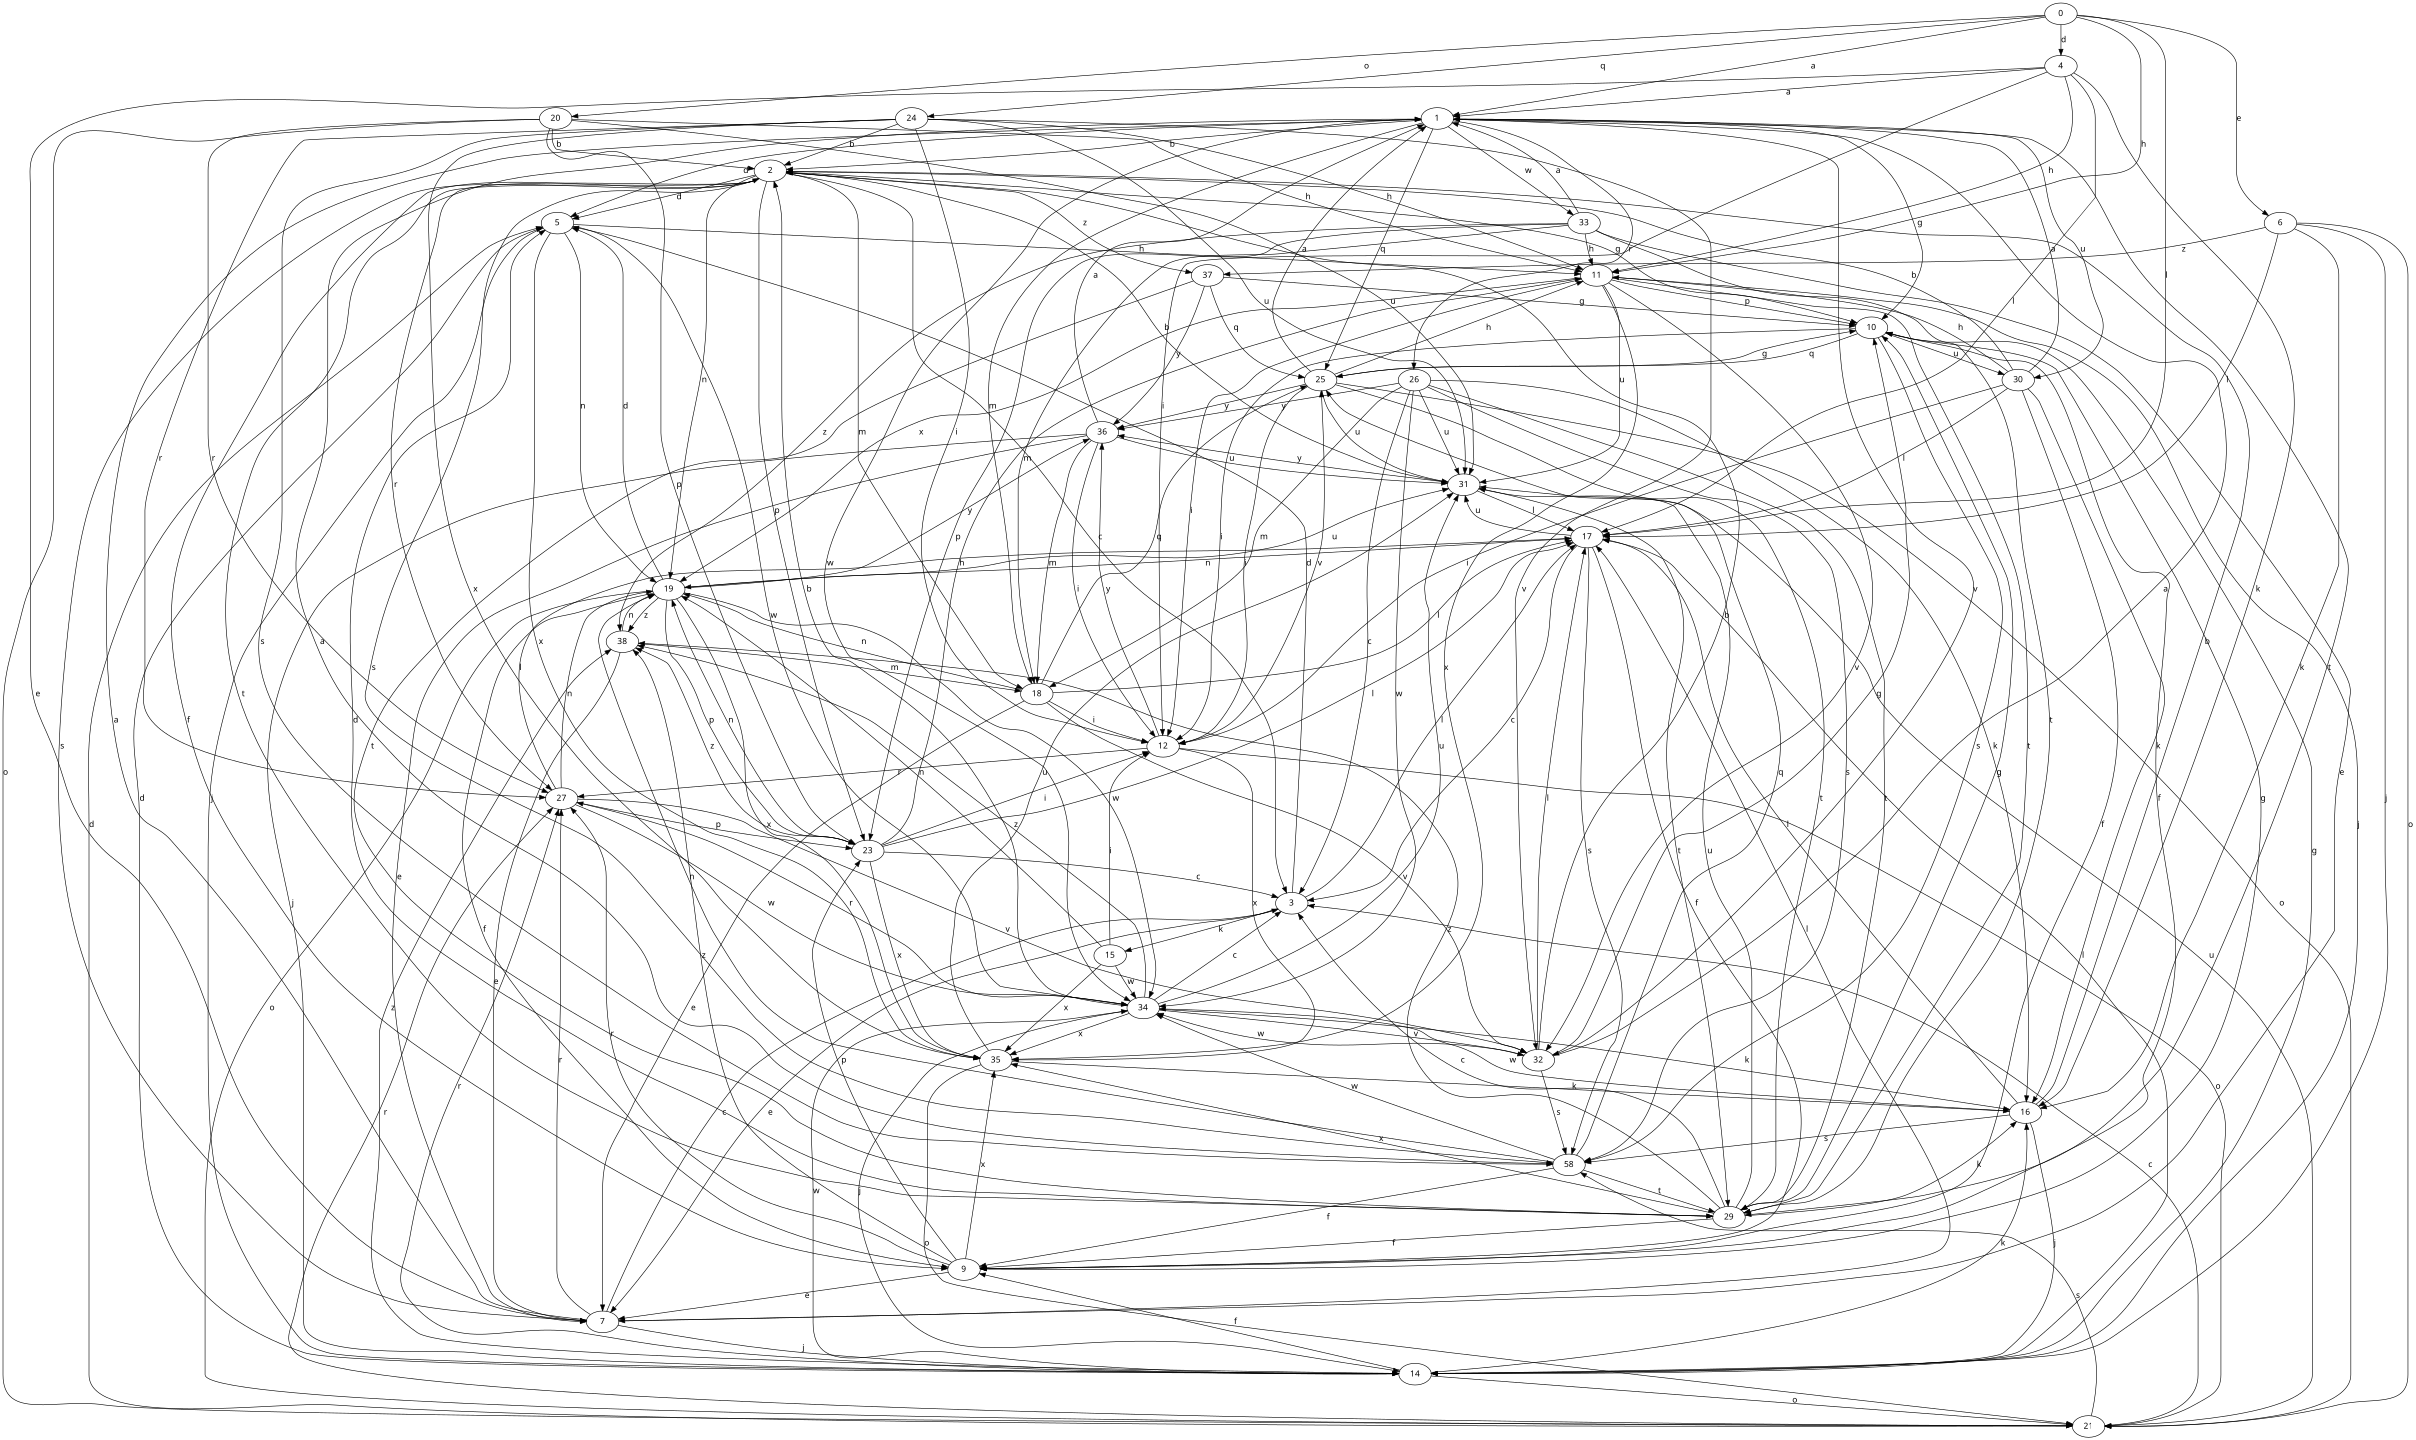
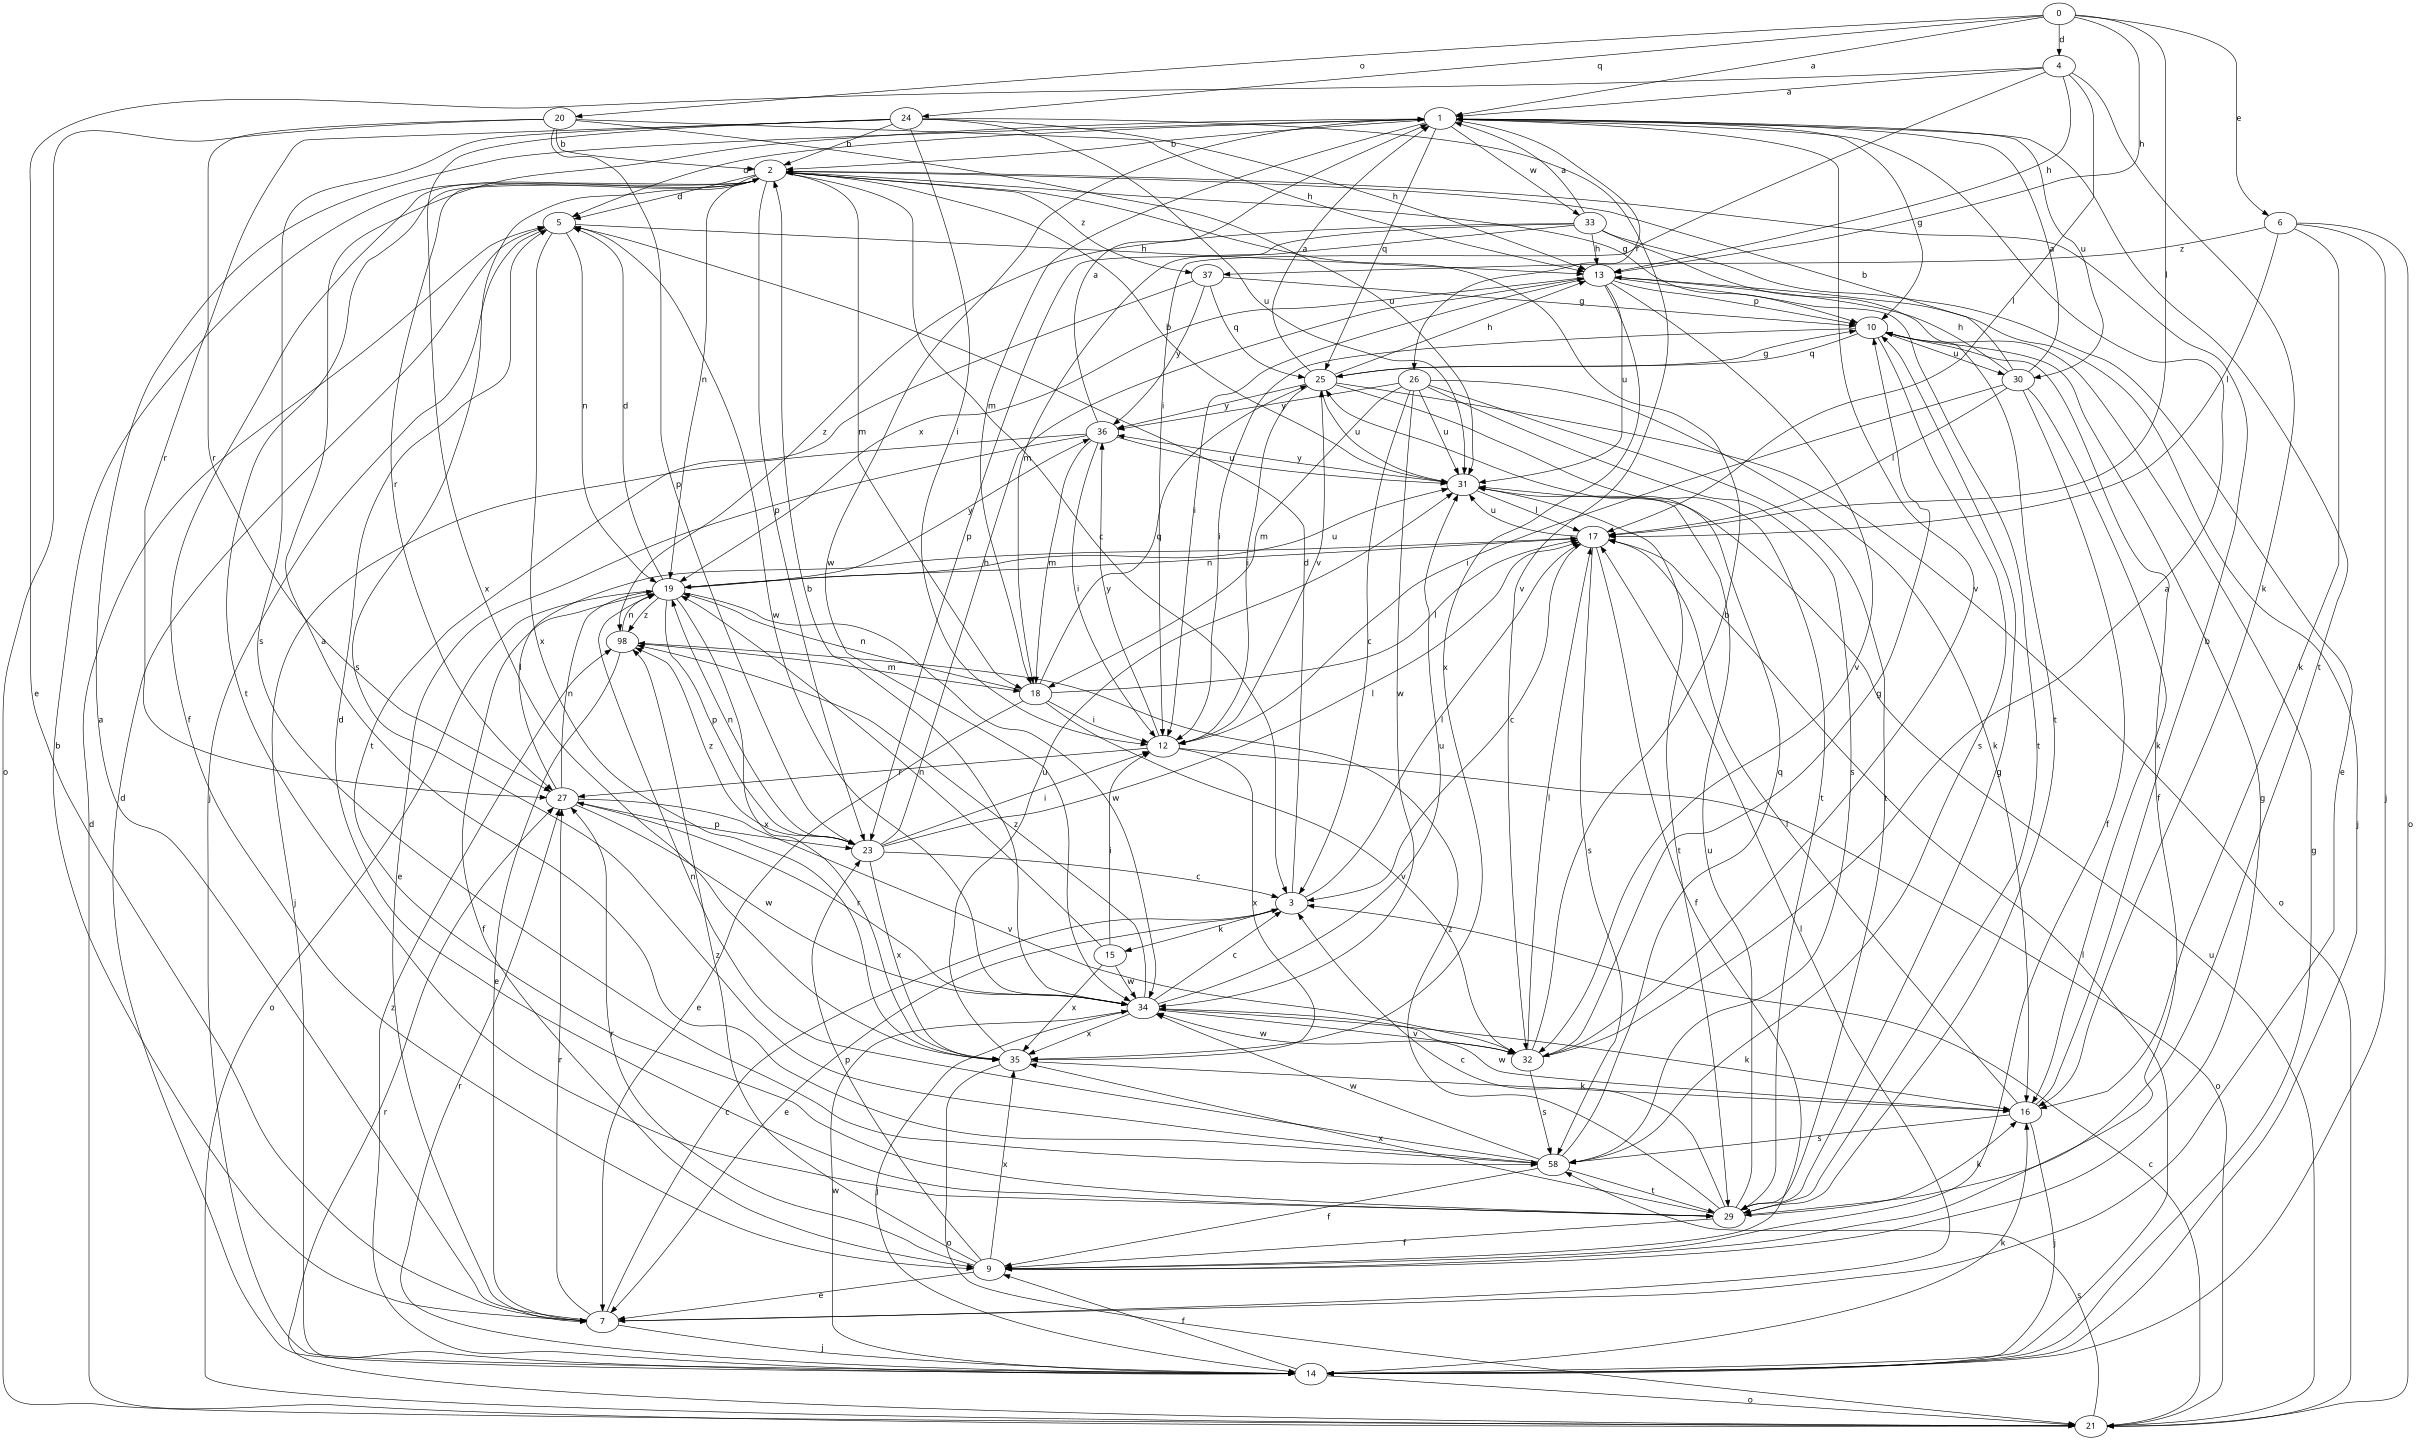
(1597, 275) -> (1599, 275)
(622, 642) -> (622, 642)
(62, 746) -> (58, 746)
